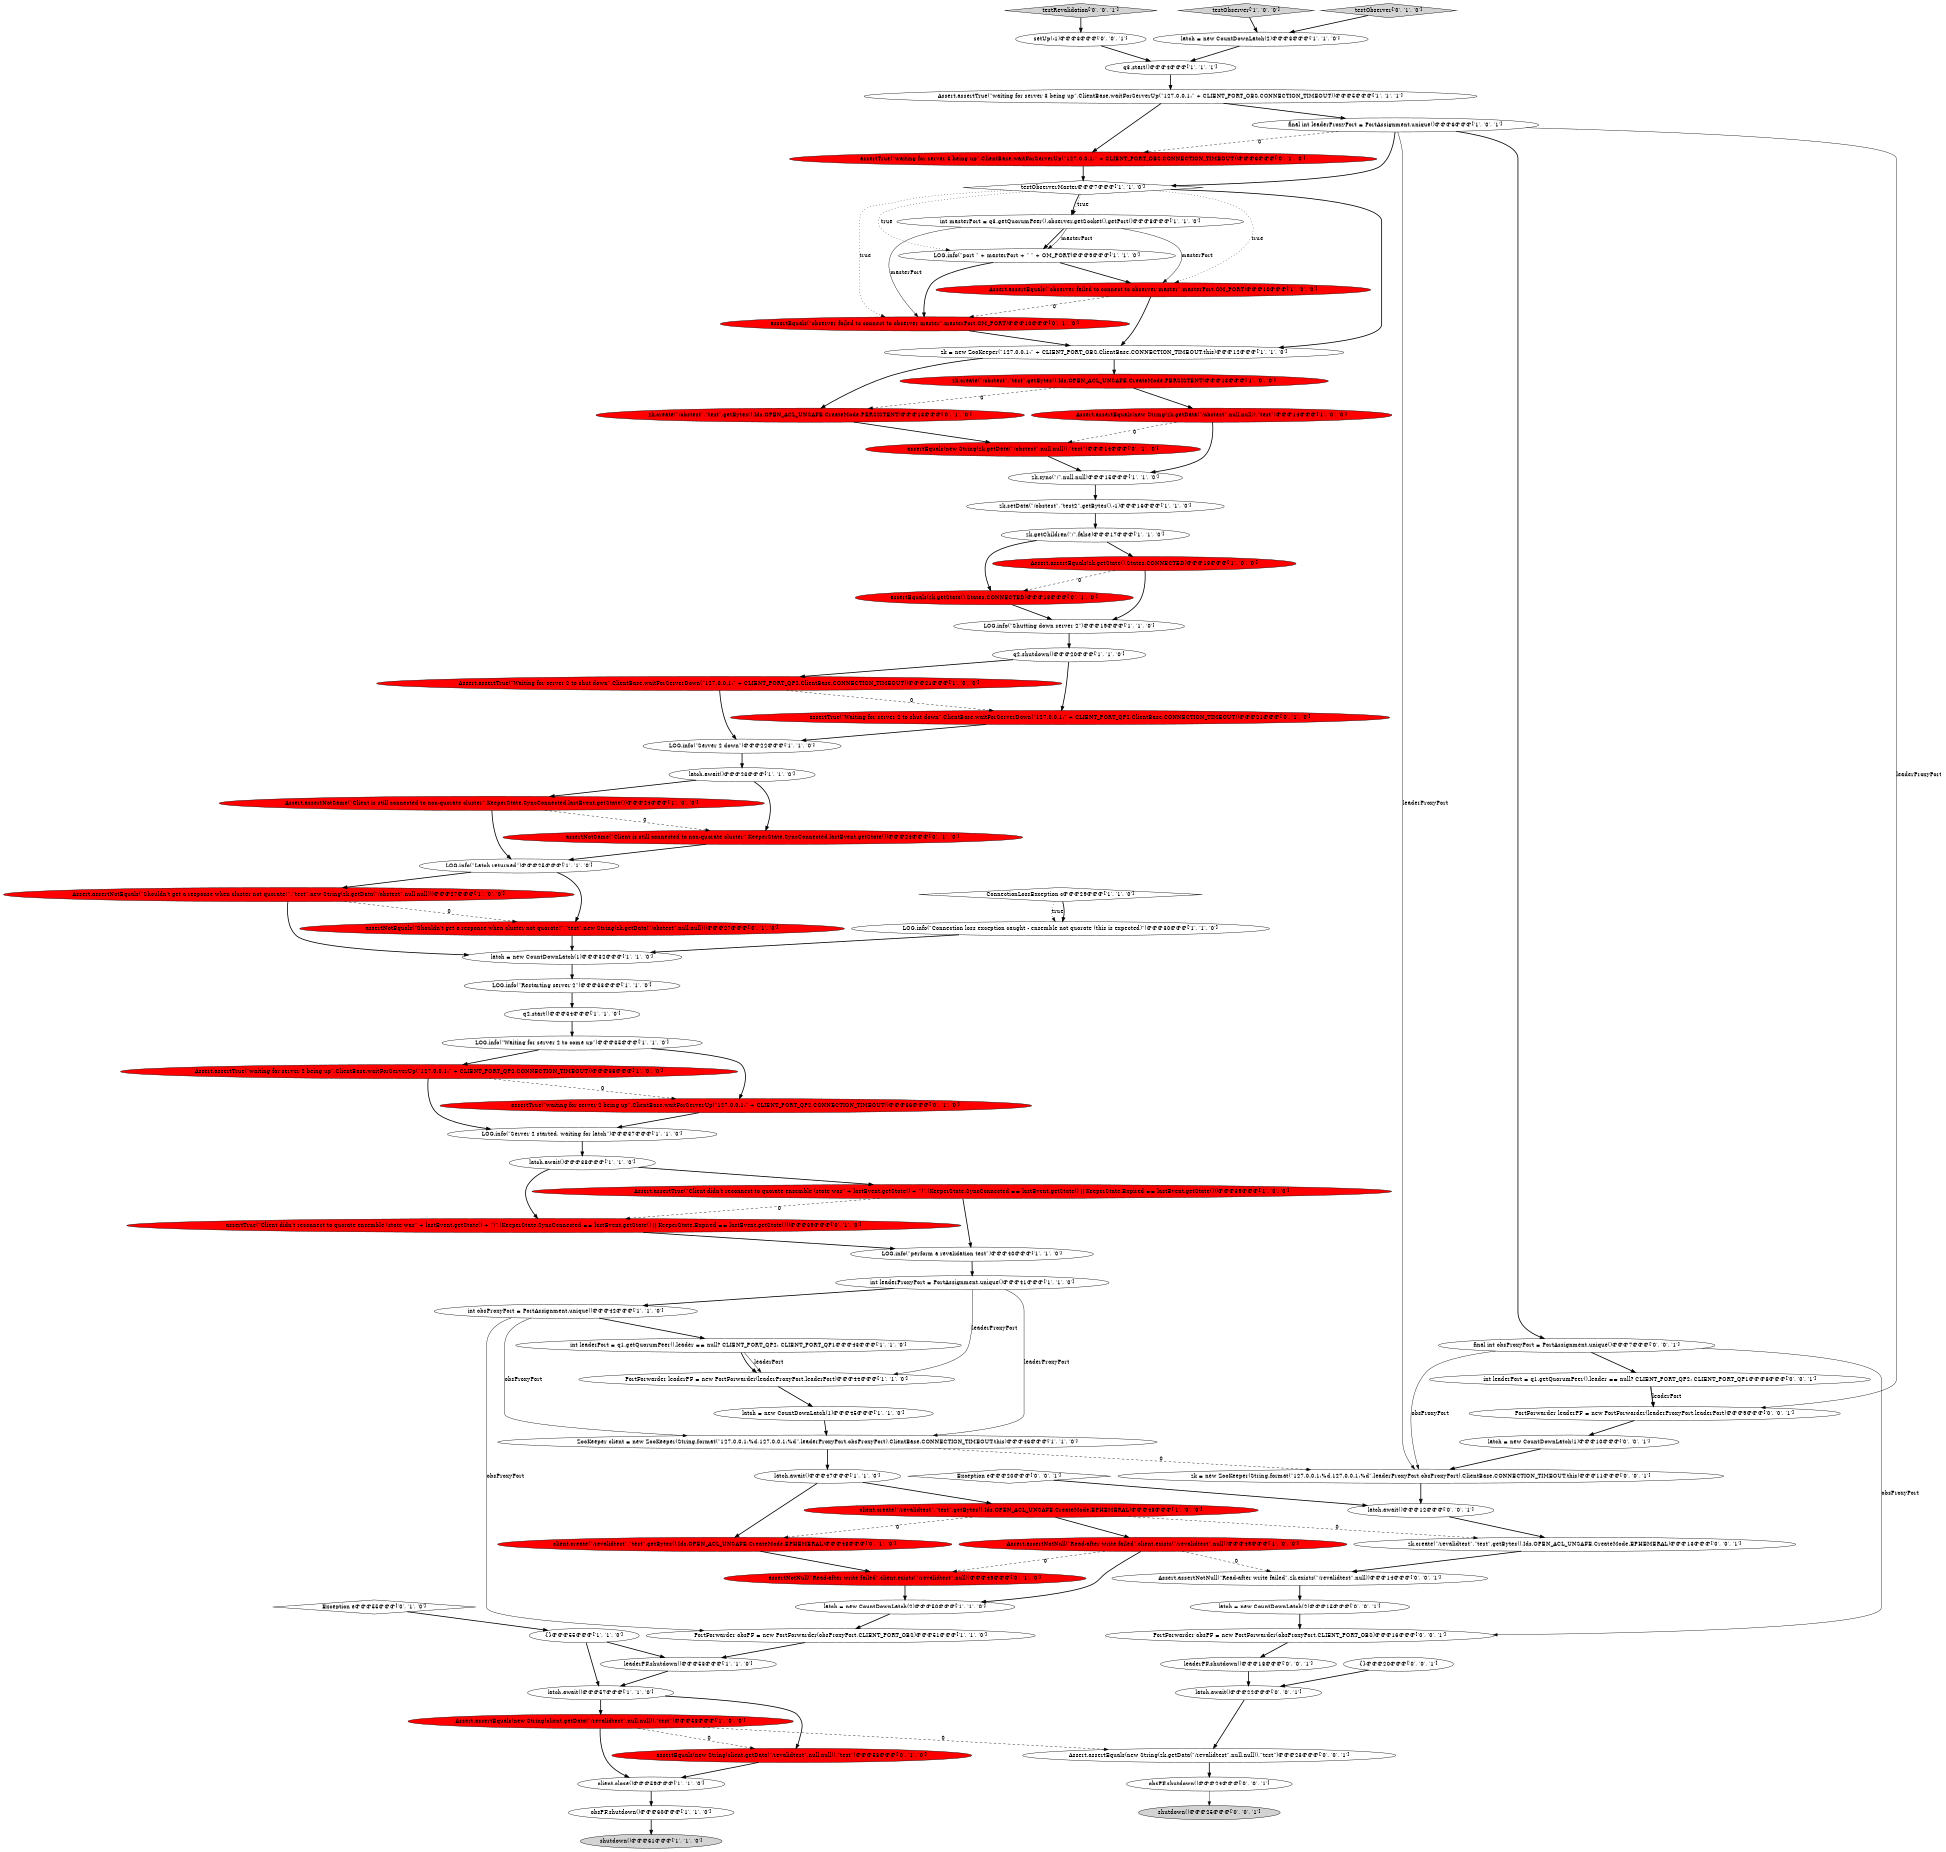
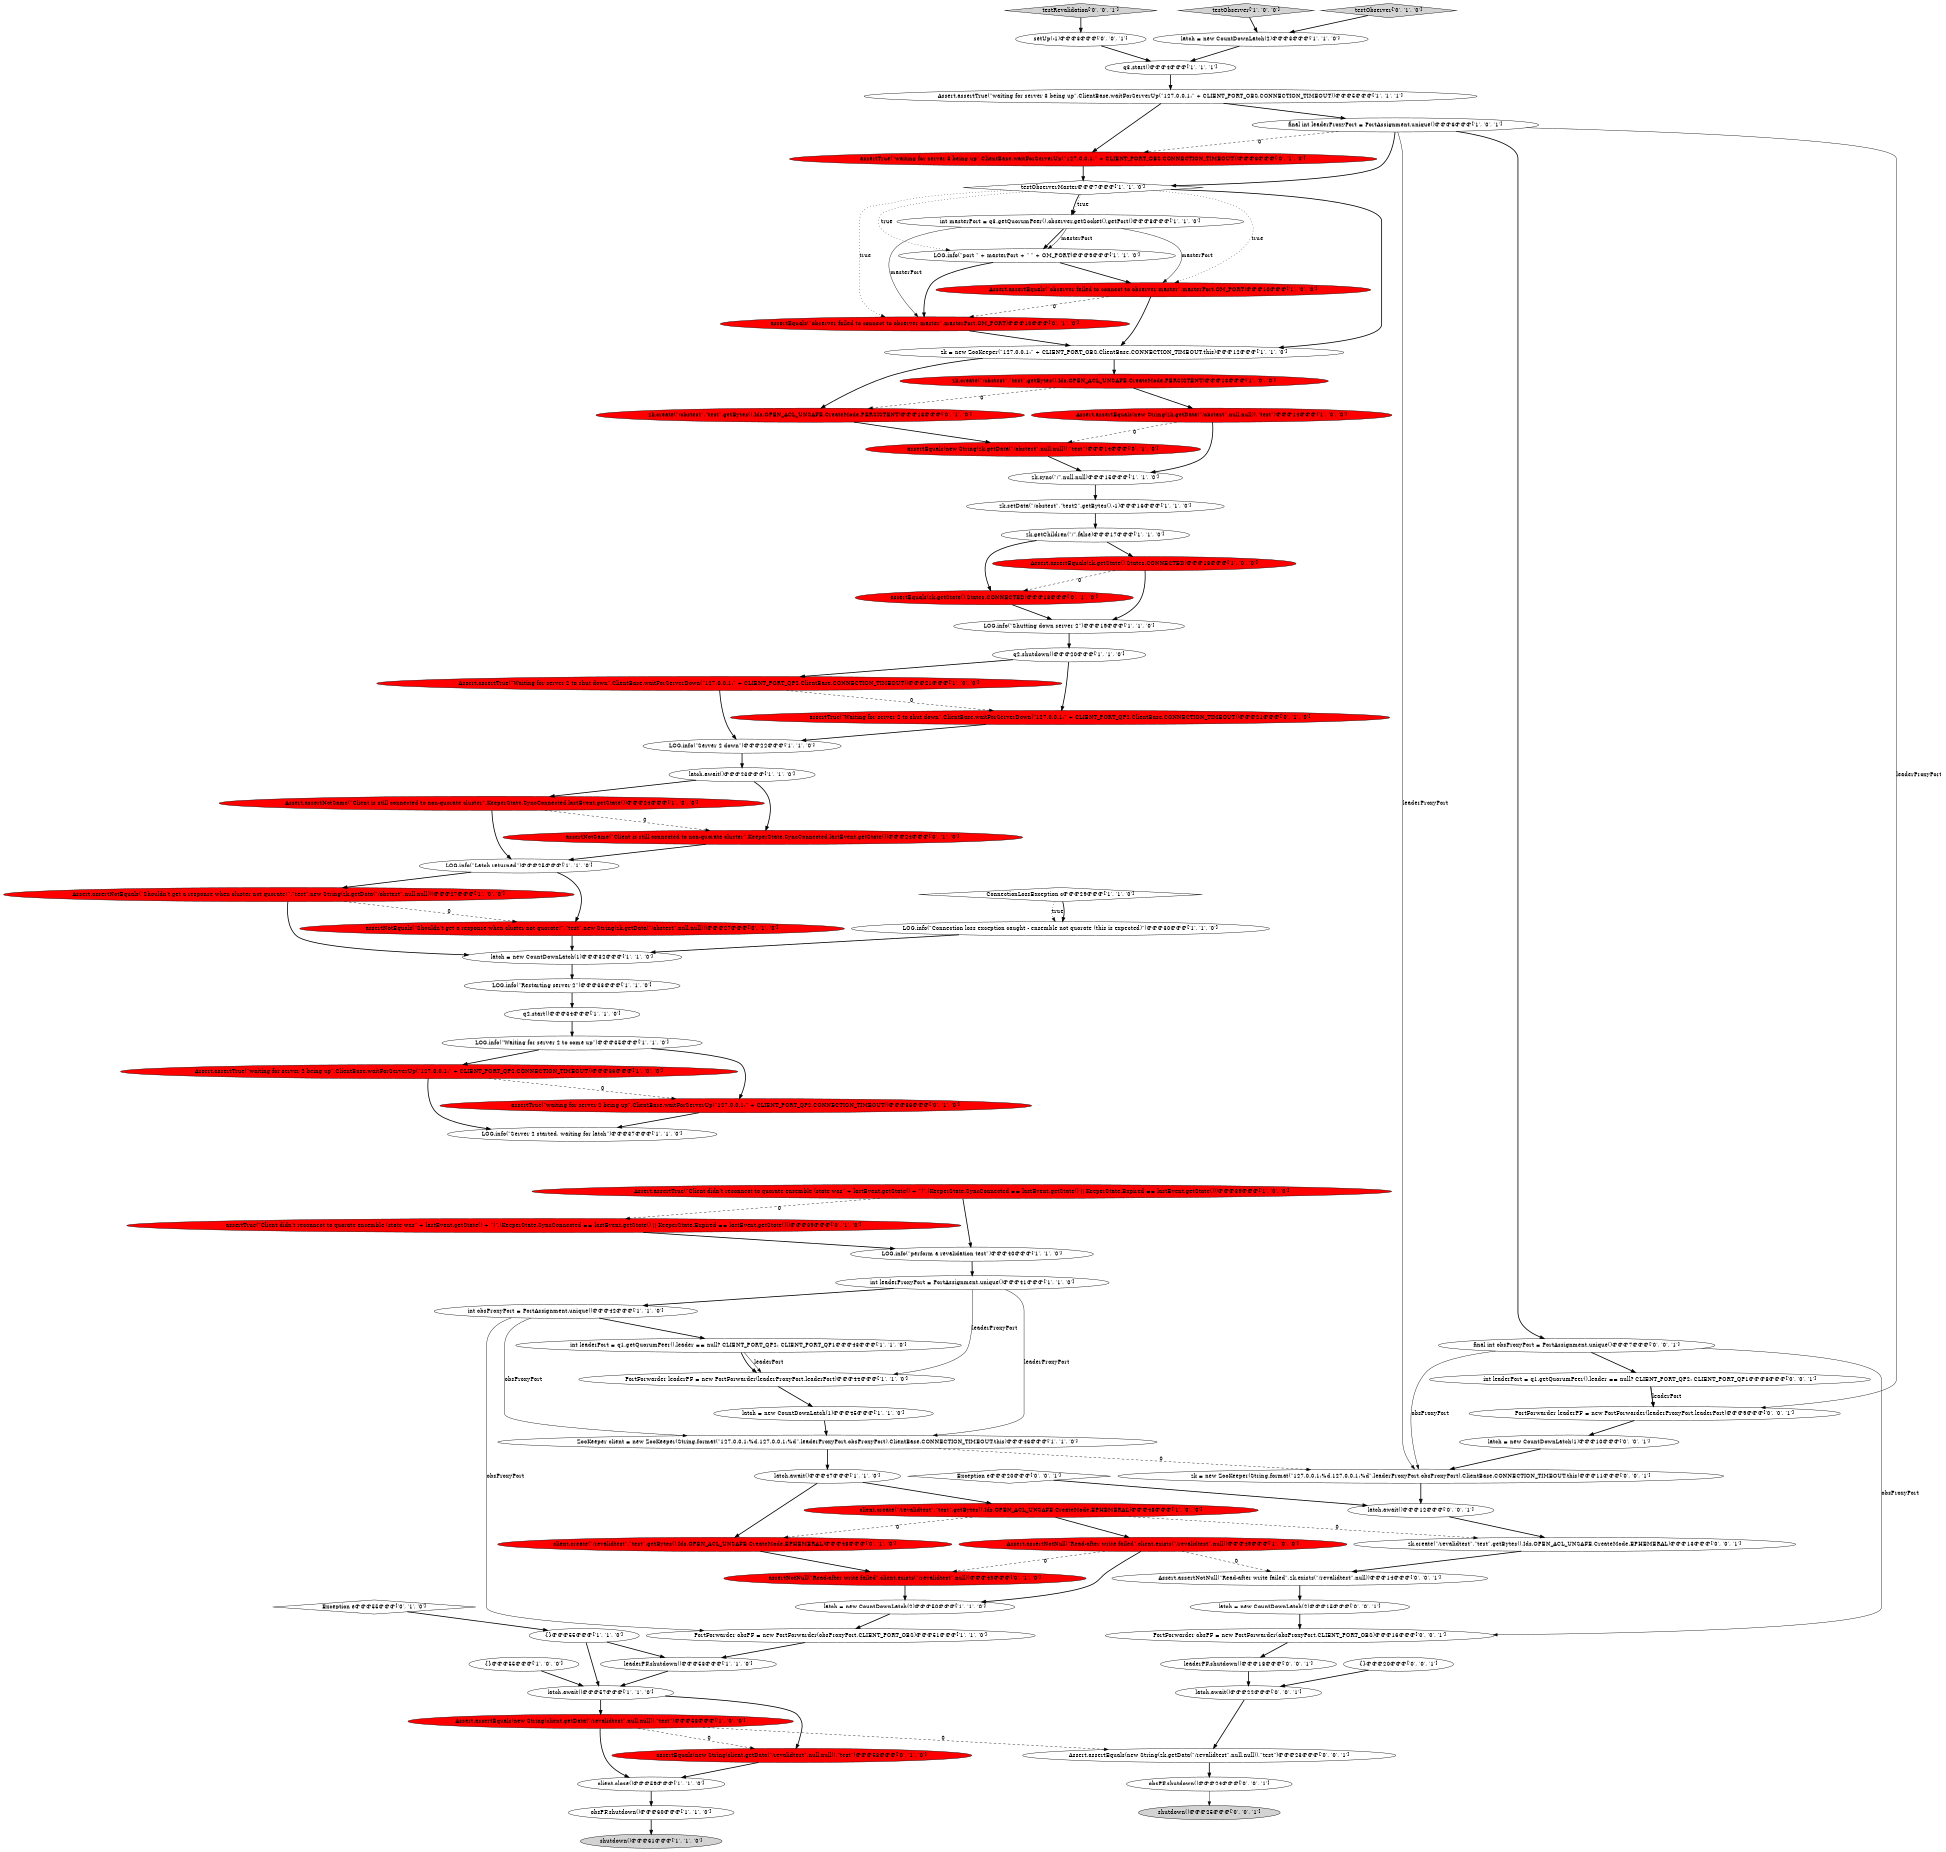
(582, 1163) -> none
none -> (524, 1664)
